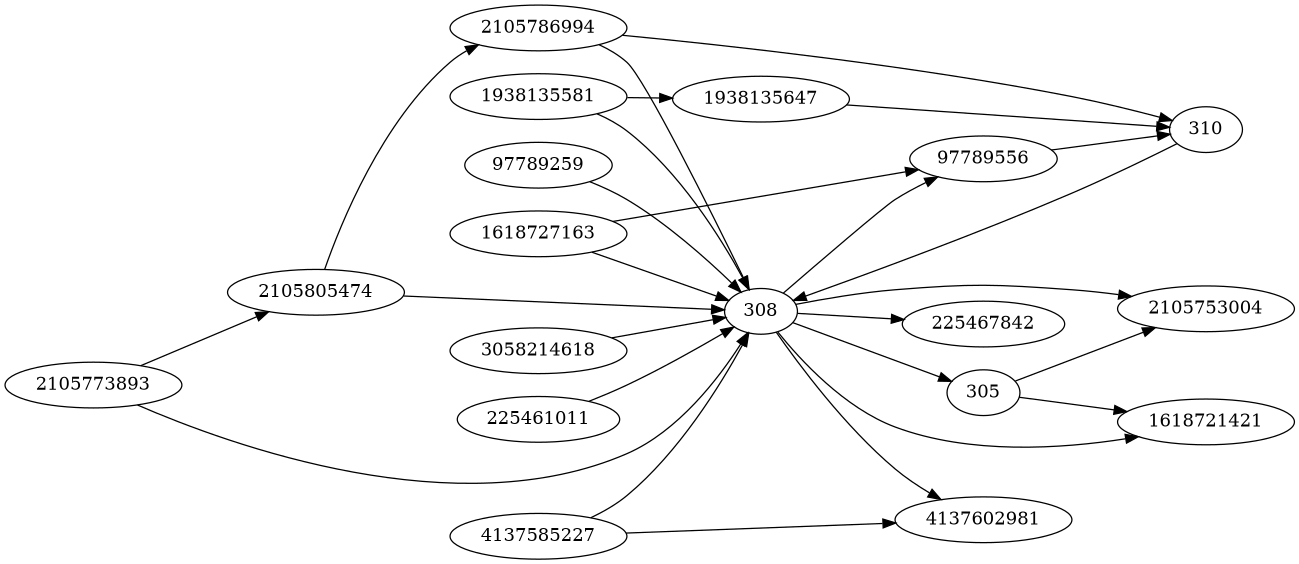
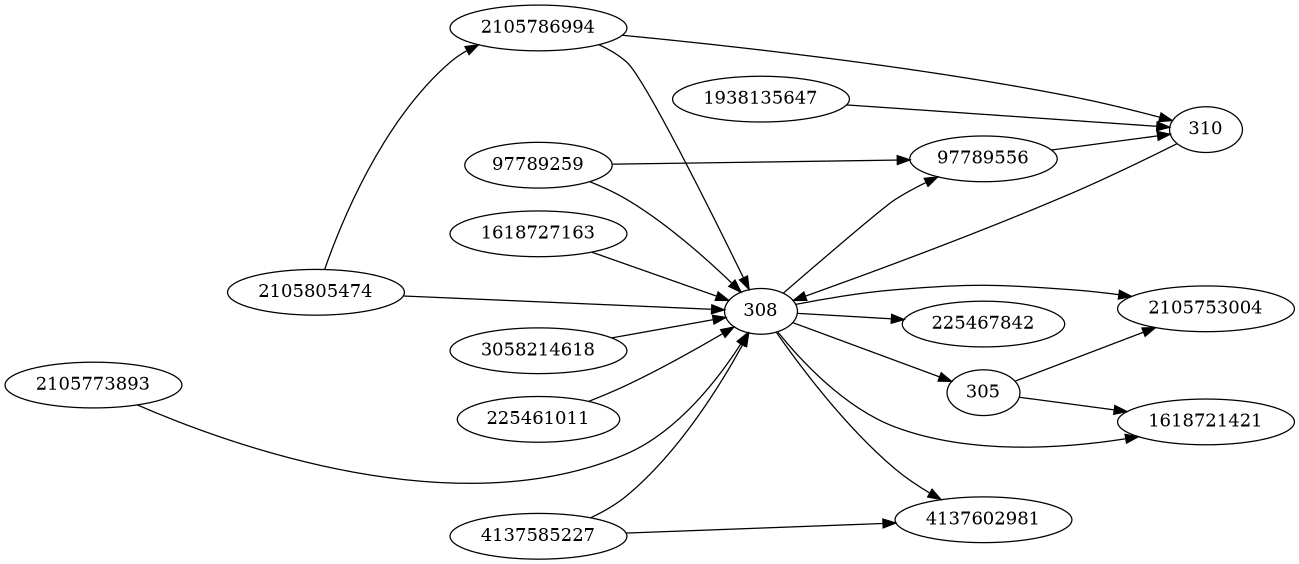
(538, 97) -> none
(759, 197) -> (755, 162)
(199, 341) -> none
